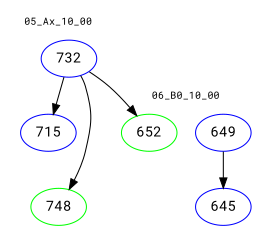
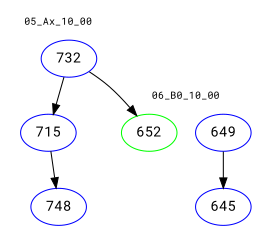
(90, 128) -> (53, 164)
(59, 207) -> (59, 207)
